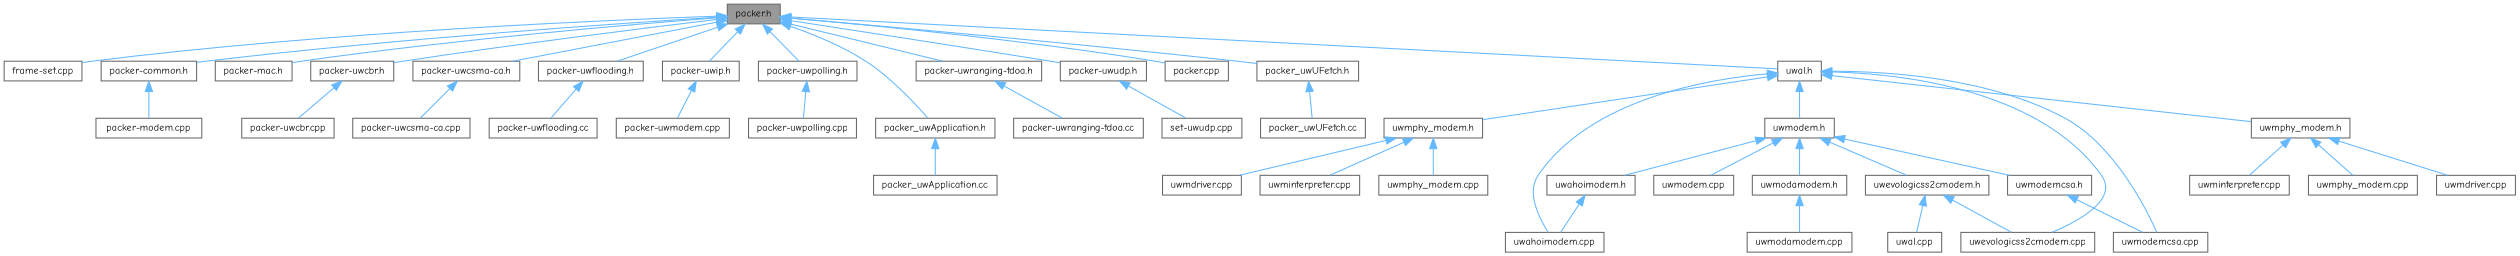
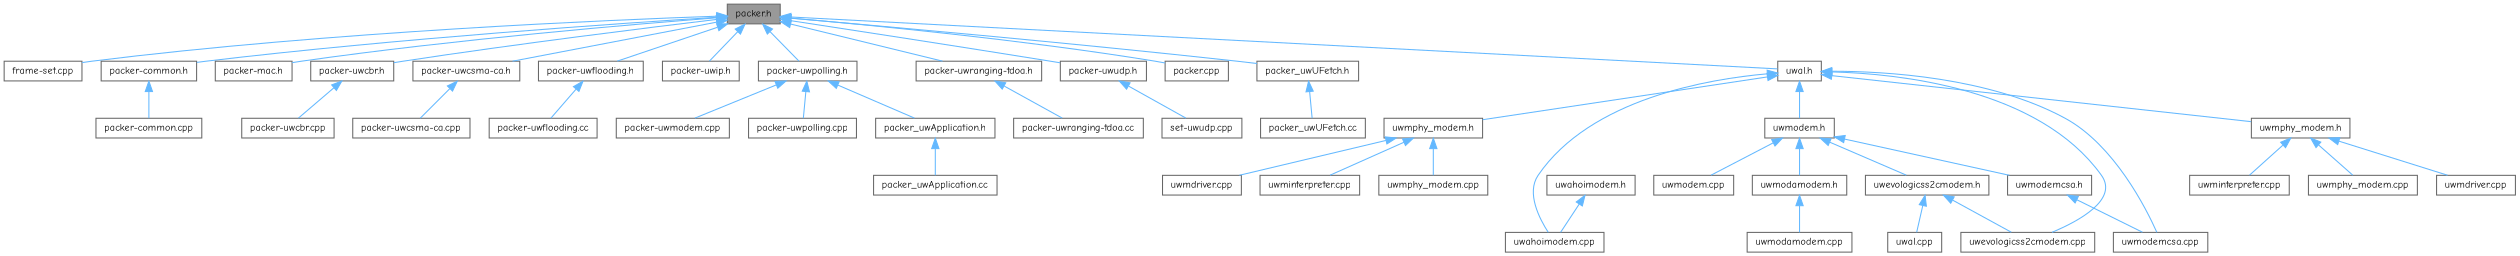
(866, 61) -> (876, 102)
(684, 104) -> (736, 102)
(149, 128) -> (149, 128)
(1690, 158) -> none
